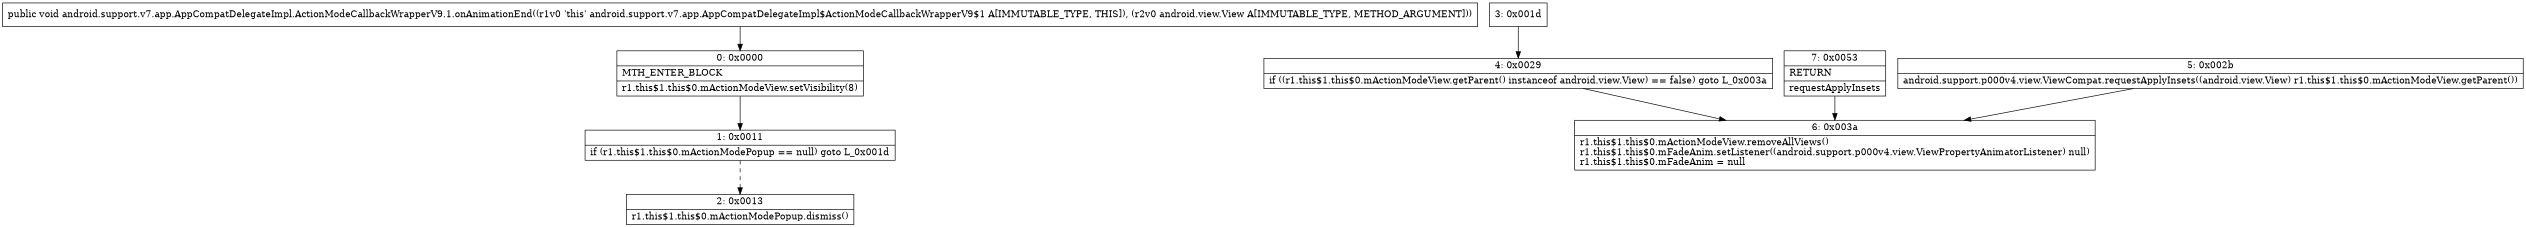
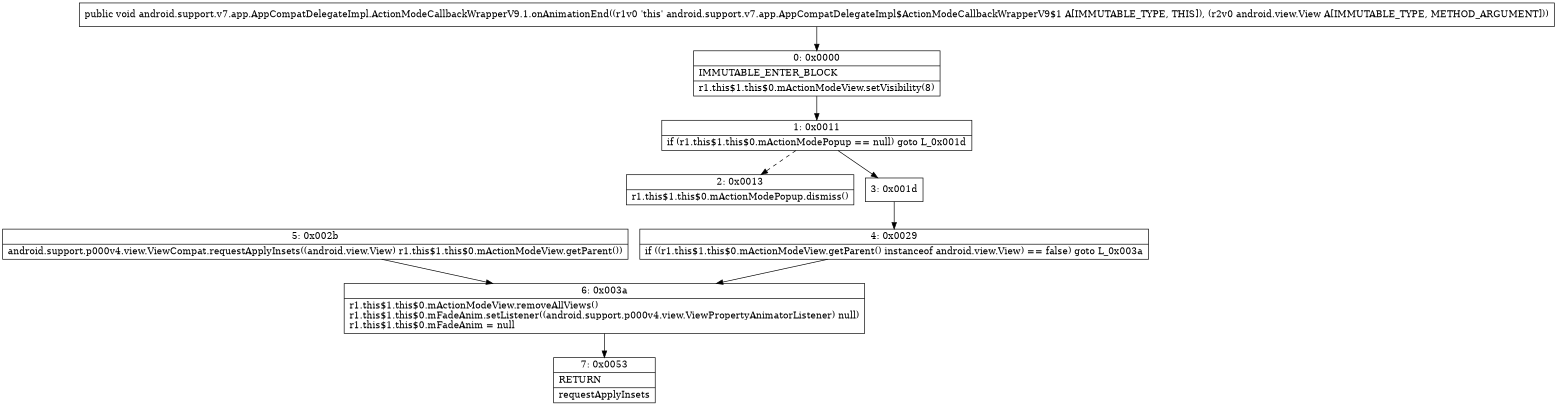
(673, 73) -> (768, 73)
(1835, 105) -> (604, 342)
none -> (855, 162)
